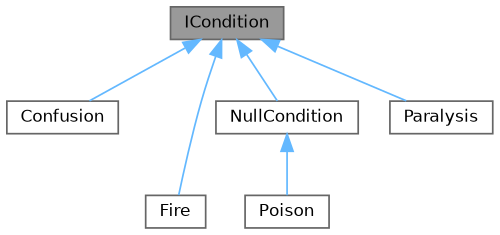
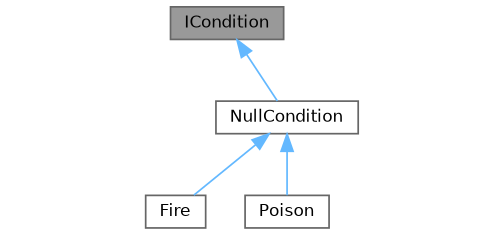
(63, 117) -> none
(441, 117) -> none
(195, 125) -> (225, 170)
